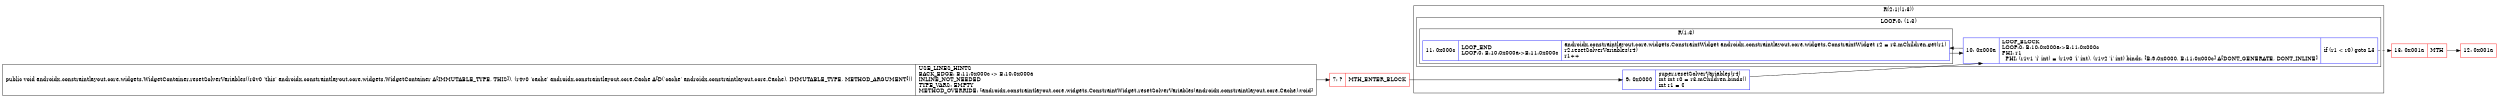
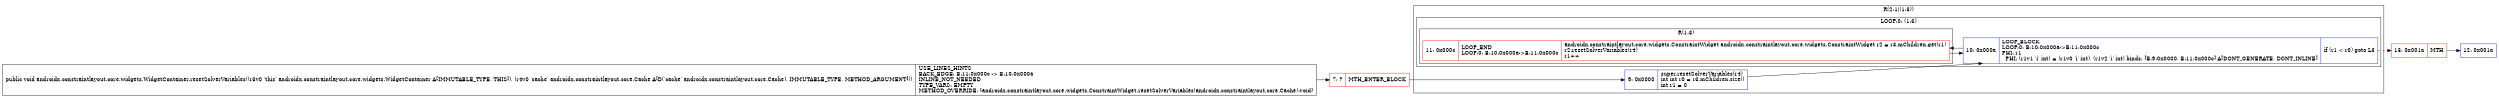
(1686, 51) -> (1686, 51)
(2478, 51) -> (2478, 51)
(1703, 80) -> (1703, 80)
